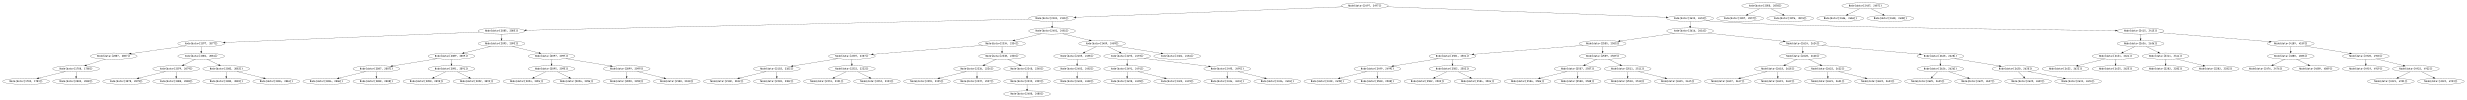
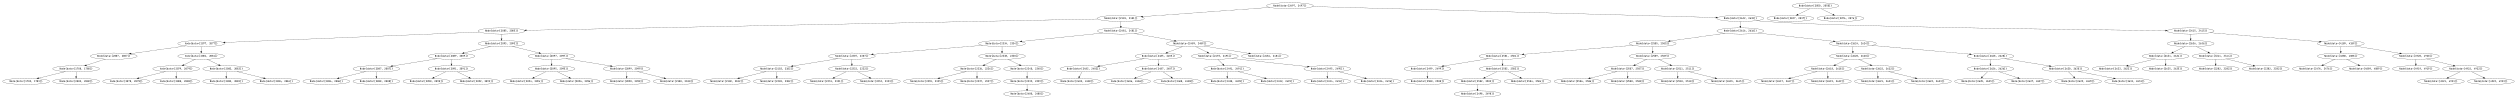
none -> (1158, 62)
(1353, 75) -> (1478, 87)
